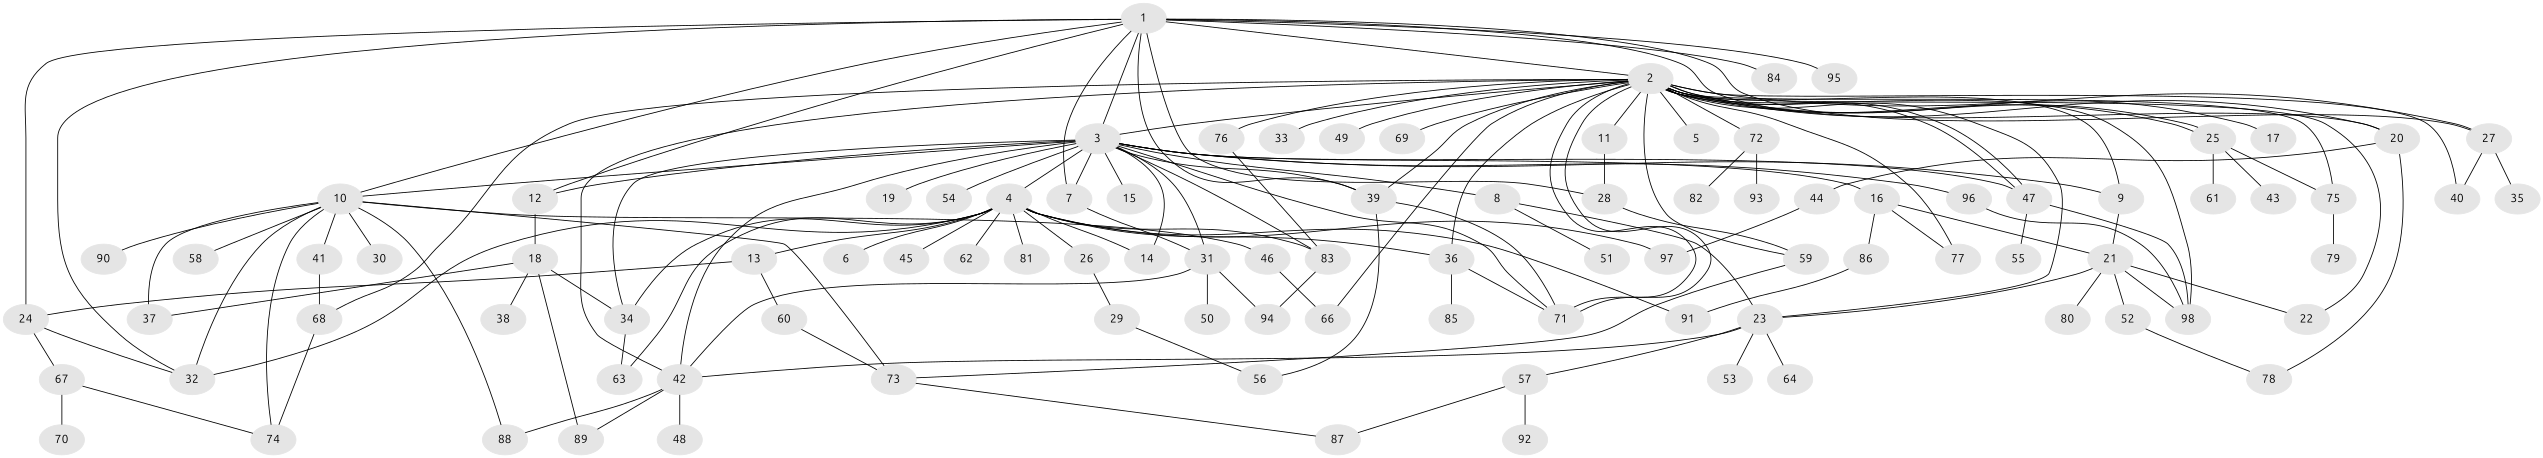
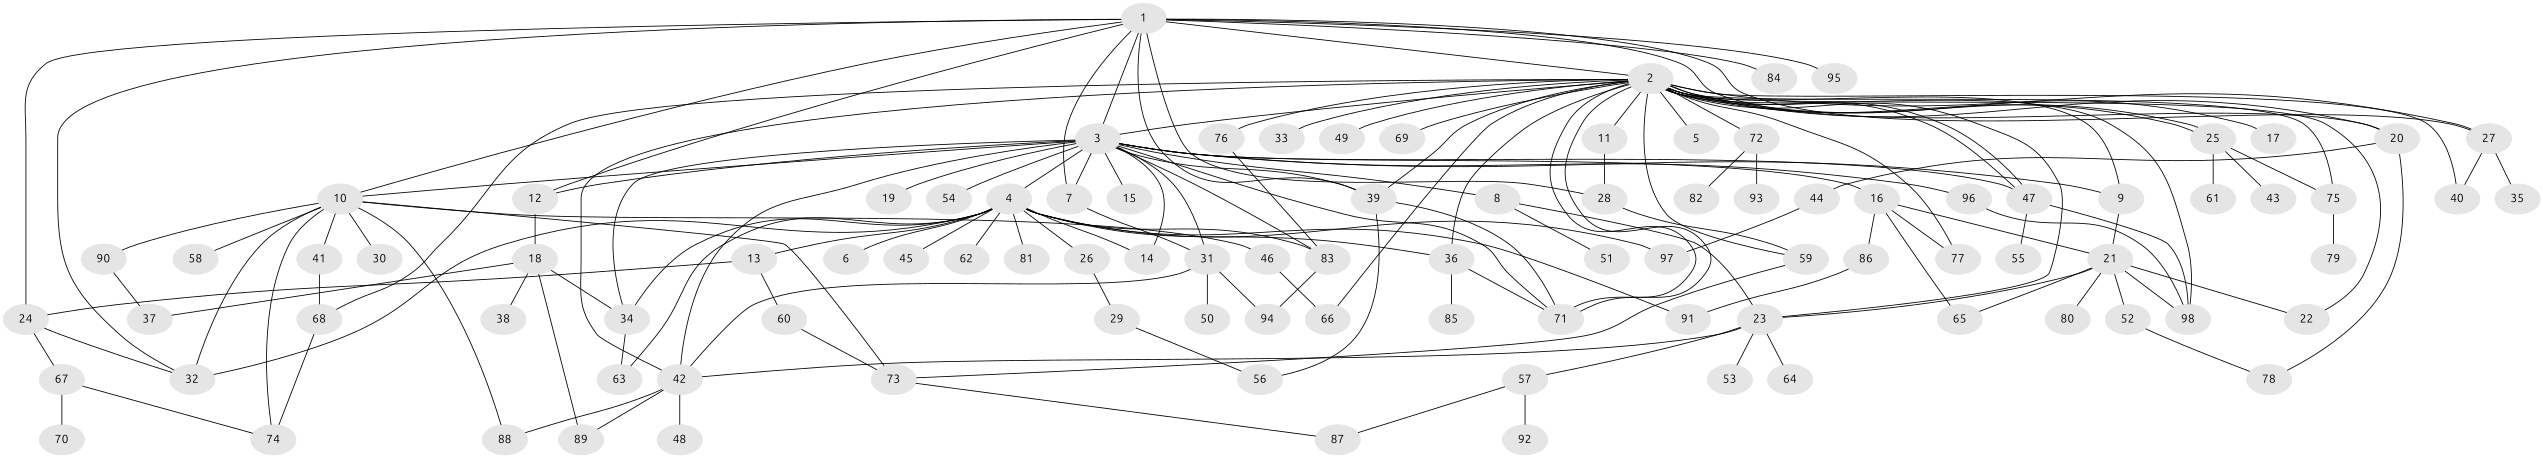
(168, 242) -> (127, 289)
none -> (1960, 319)
